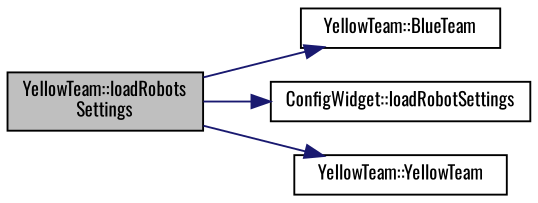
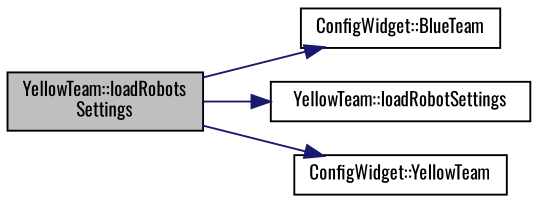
(401, 28) -> (401, 28)
(401, 102) -> (401, 102)
(401, 175) -> (401, 175)
